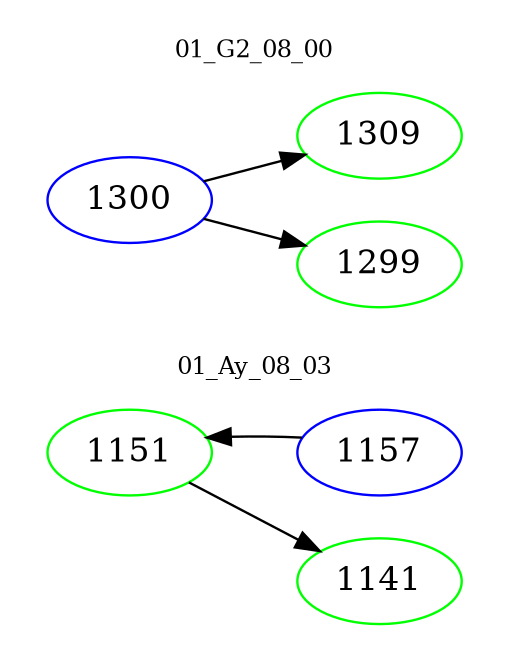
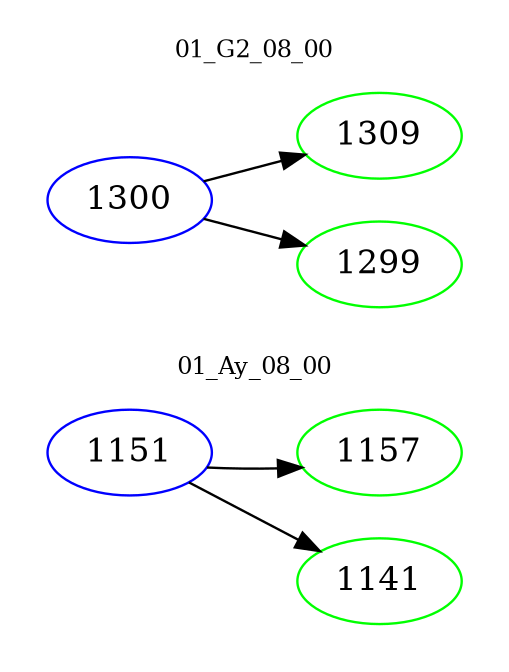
(255, 368) -> (255, 368)
(266, 437) -> (242, 469)
(130, 453) -> (130, 453)
(380, 453) -> (380, 453)
